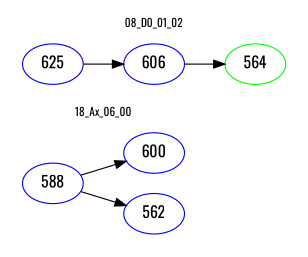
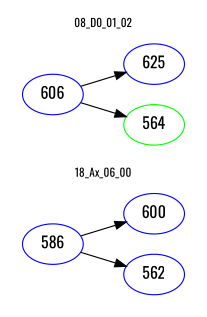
(98, 64) -> (98, 81)
(53, 183) -> (53, 244)
